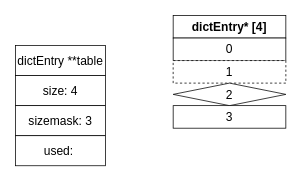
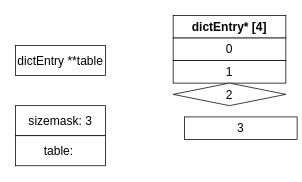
(229, 72) -> (229, 72)
(60, 90) -> none
(229, 117) -> (240, 128)
(60, 150) -> (60, 150)
